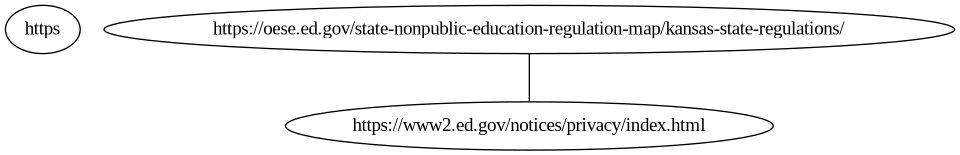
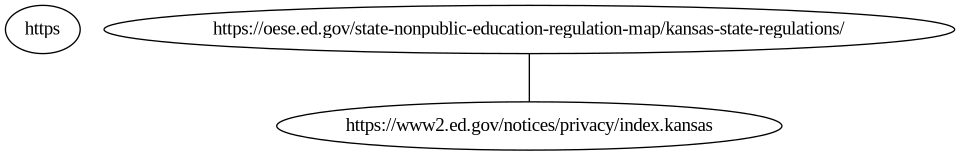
(529, 126) -> (529, 126)
